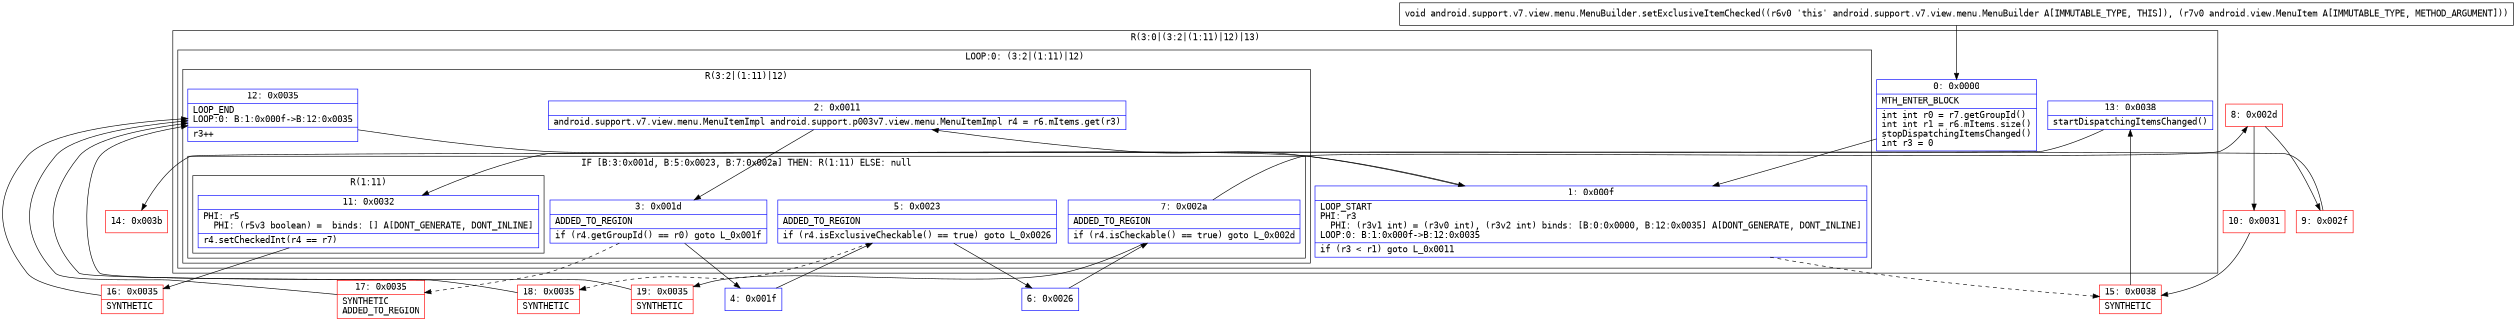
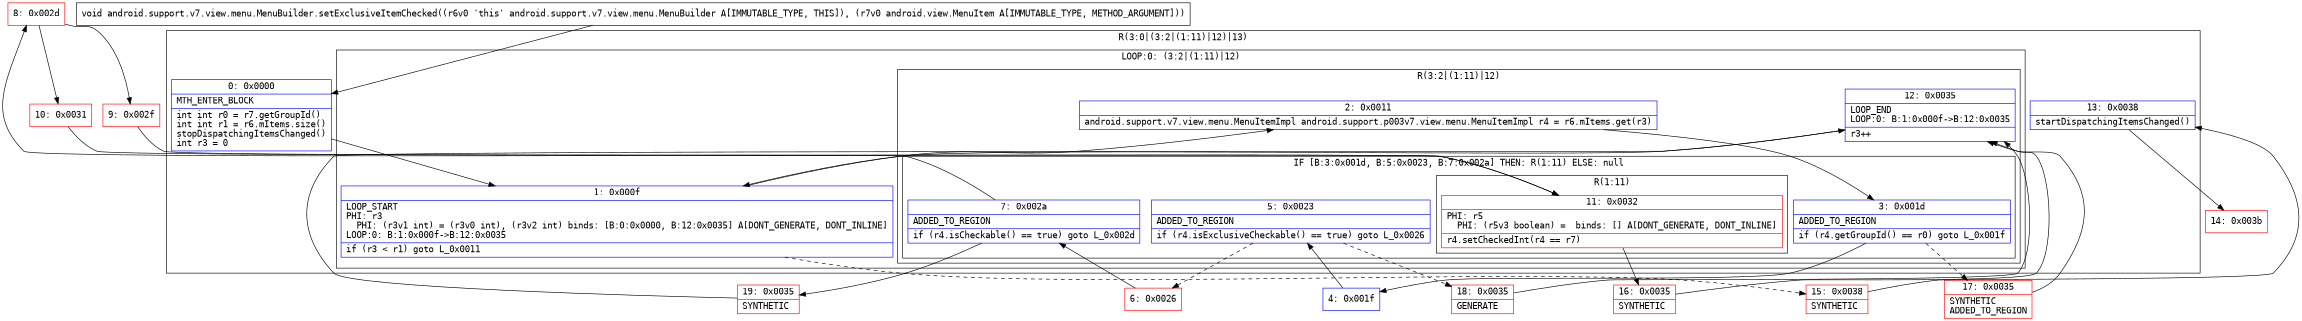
(368, 222) -> (1612, 222)
(972, 254) -> (1234, 254)
(2222, 272) -> (809, 155)
(1050, 299) -> (1153, 299)
(546, 306) -> (1478, 306)
